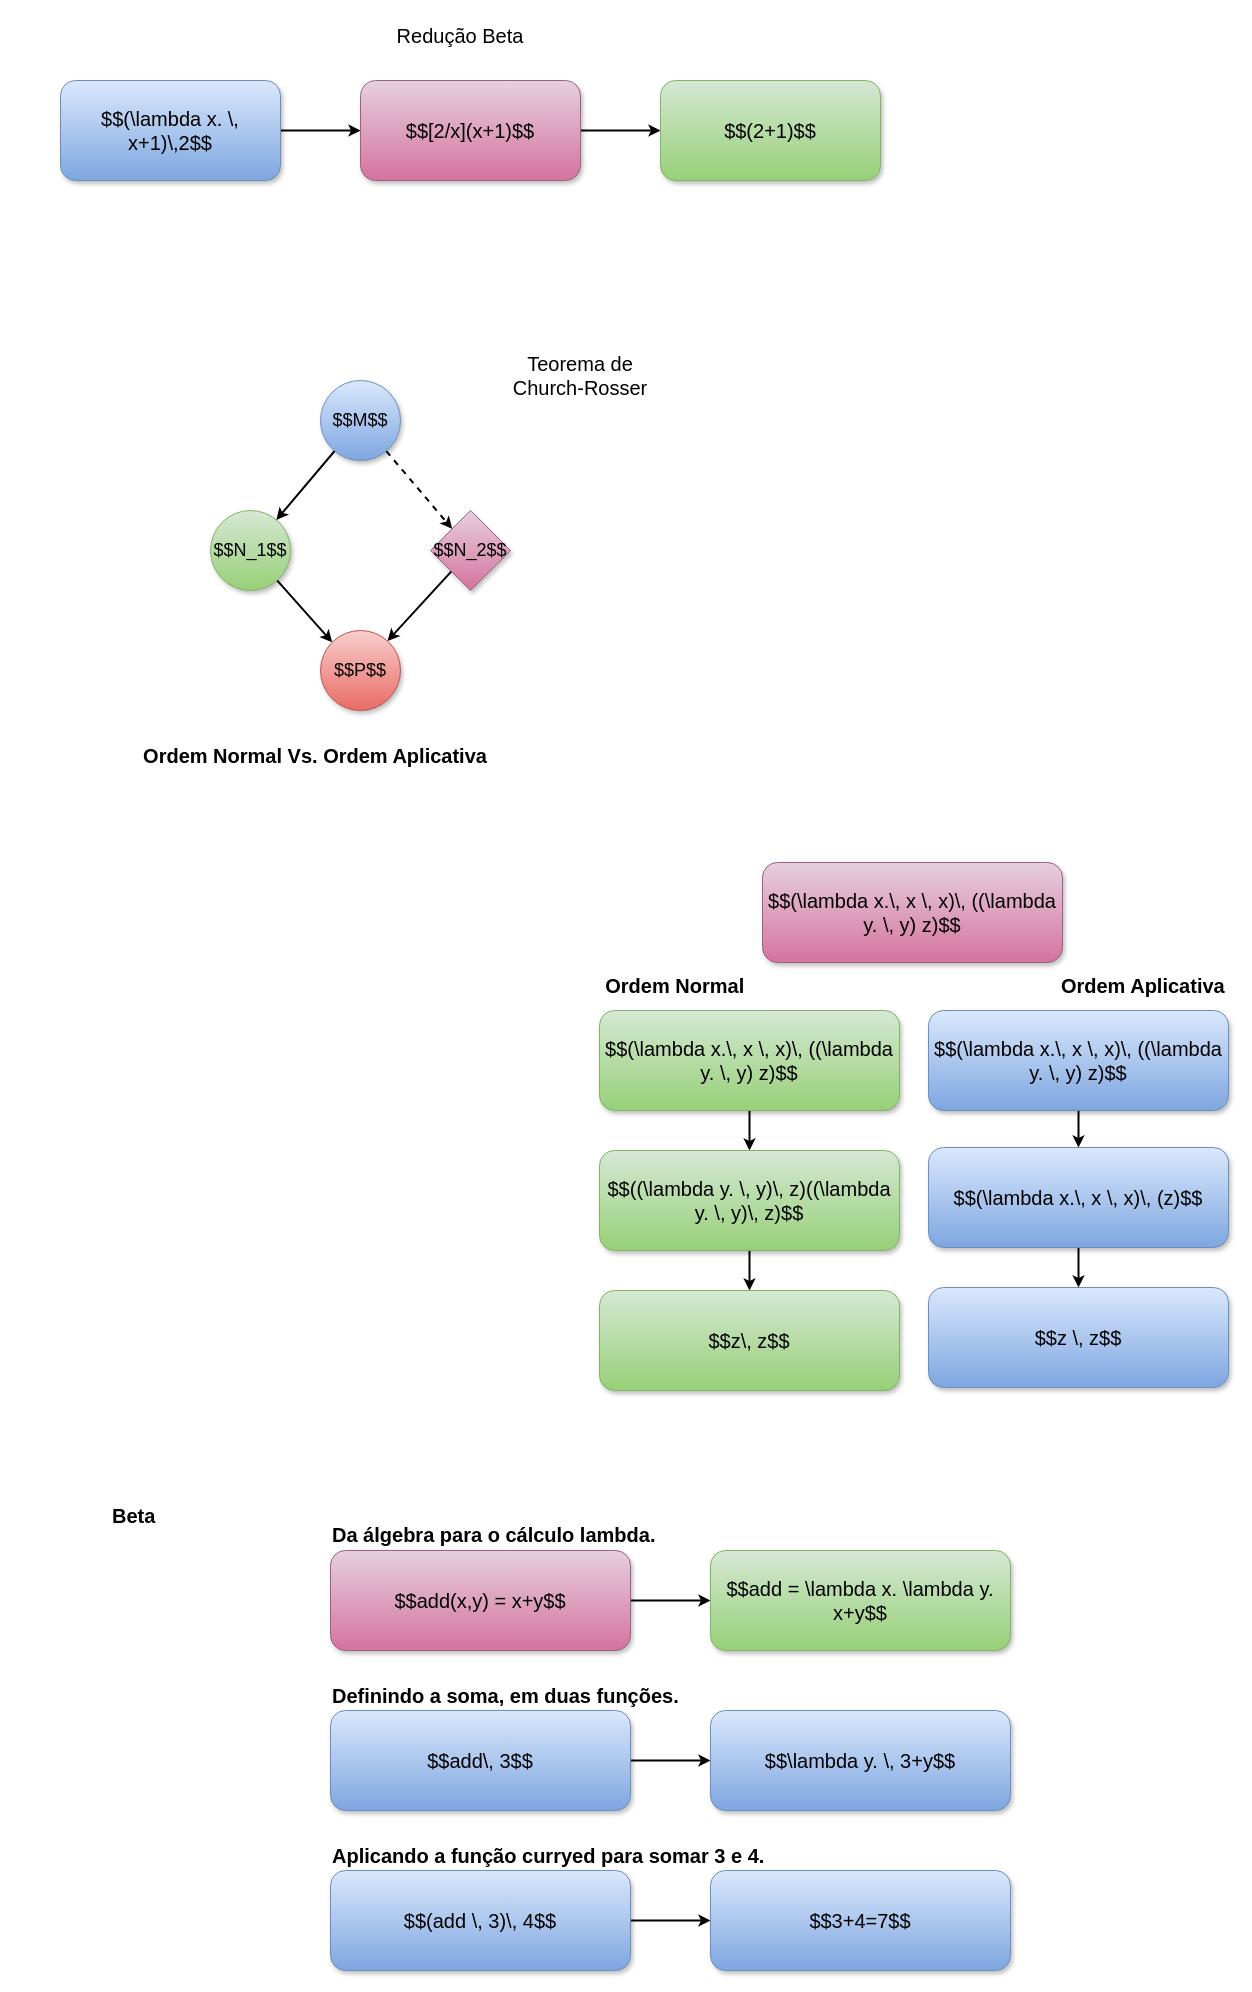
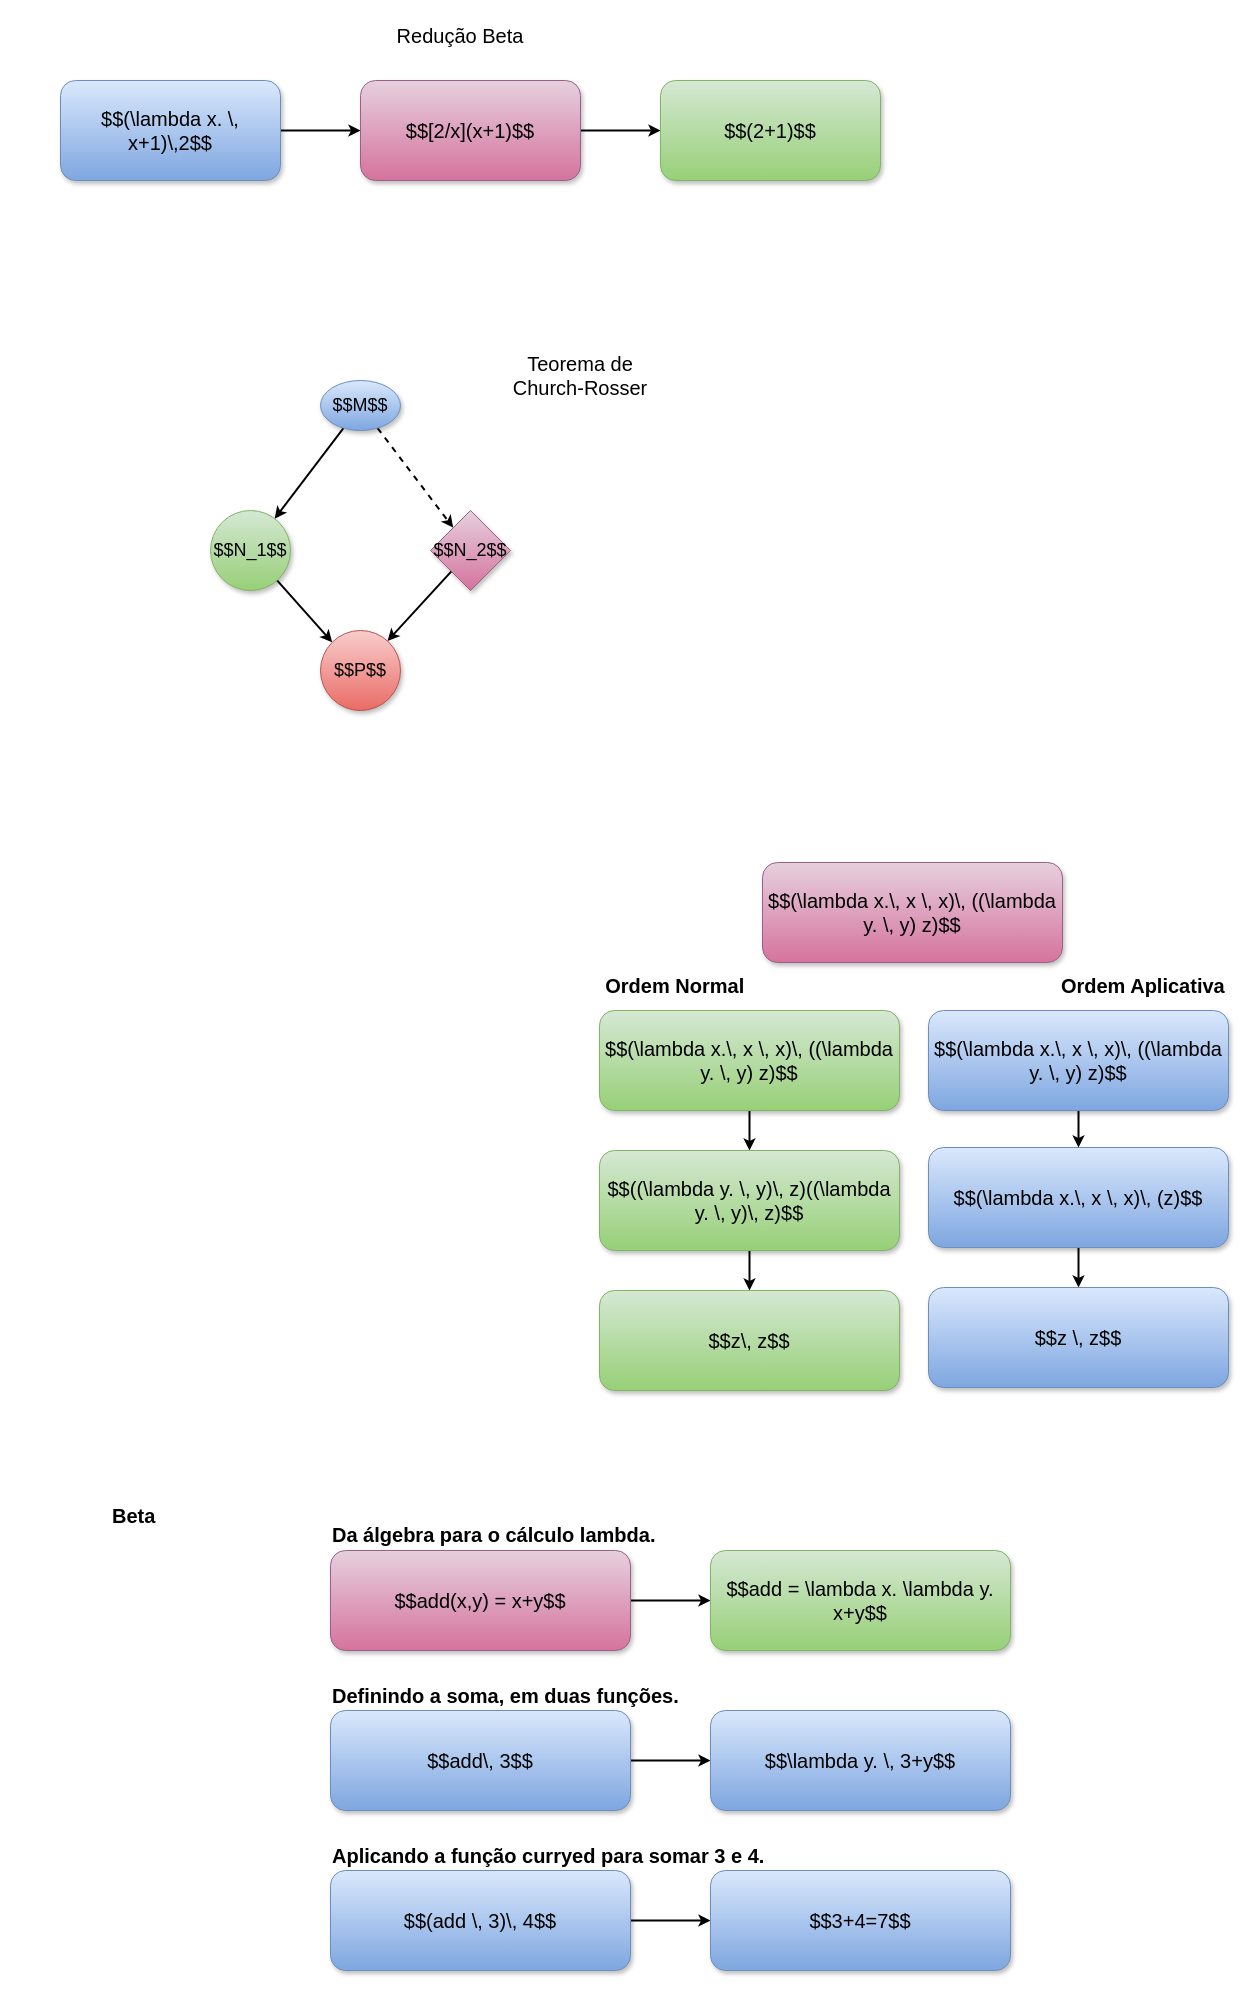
(361, 421) -> (361, 406)
(316, 756) -> none
